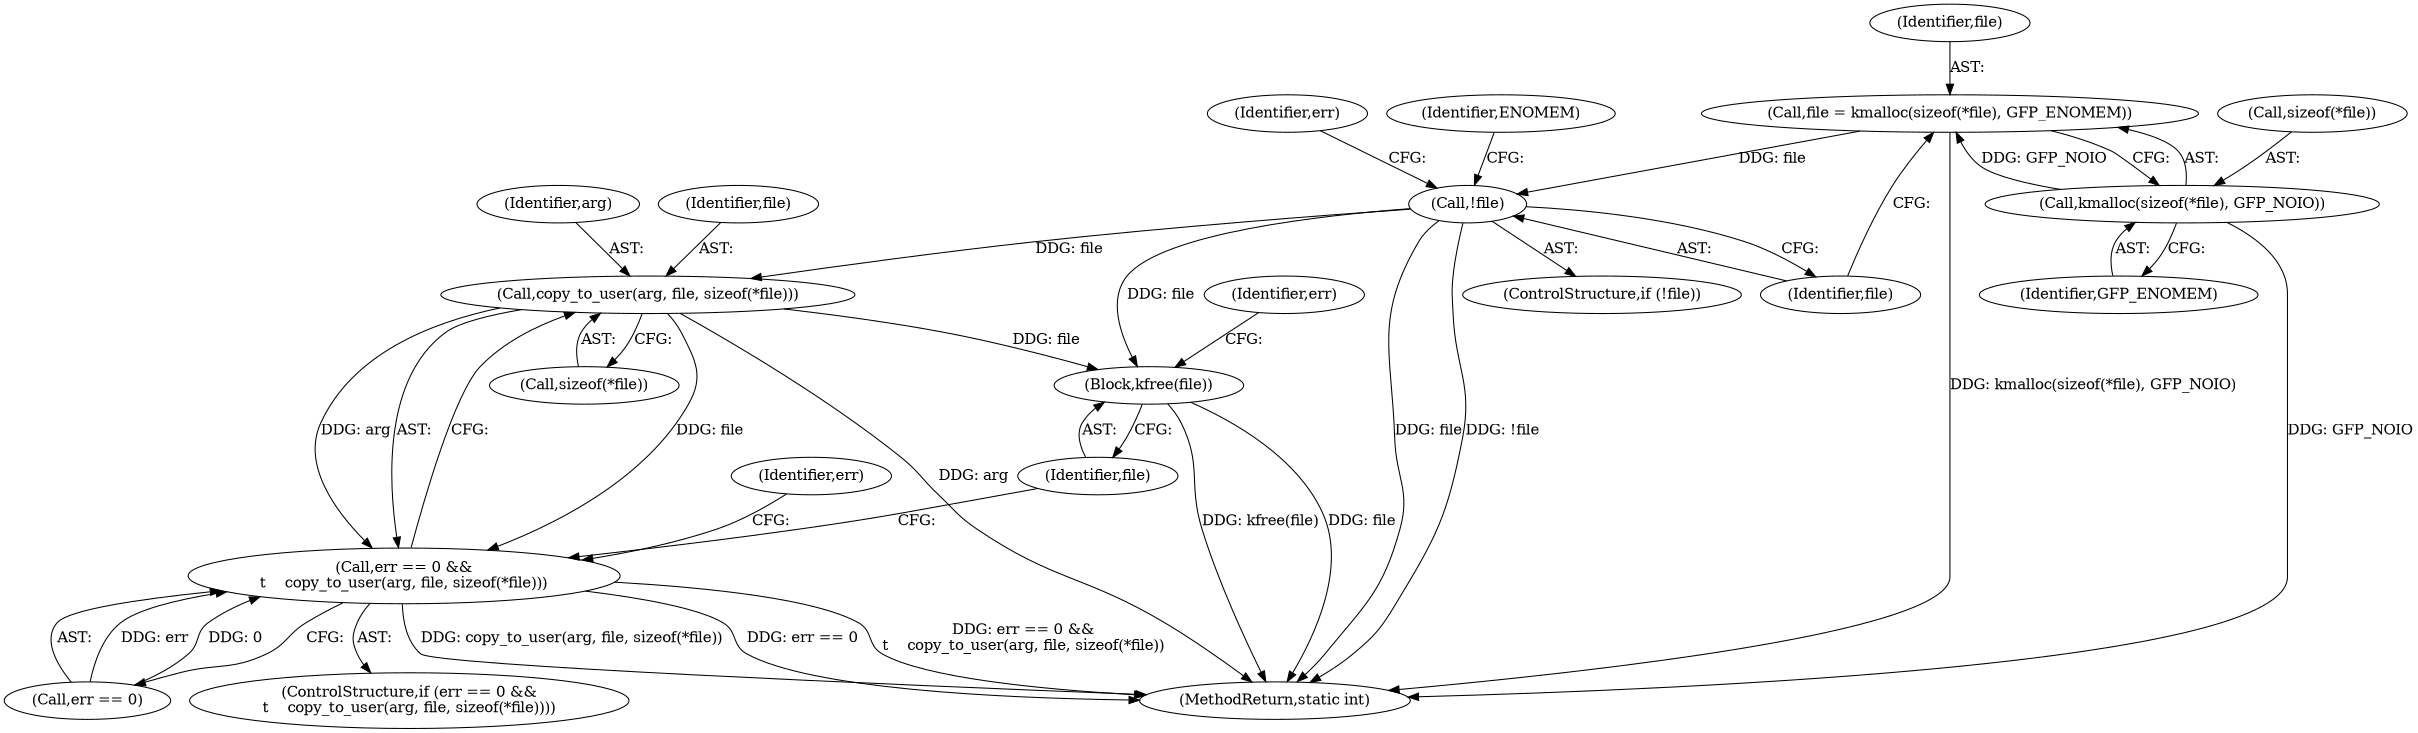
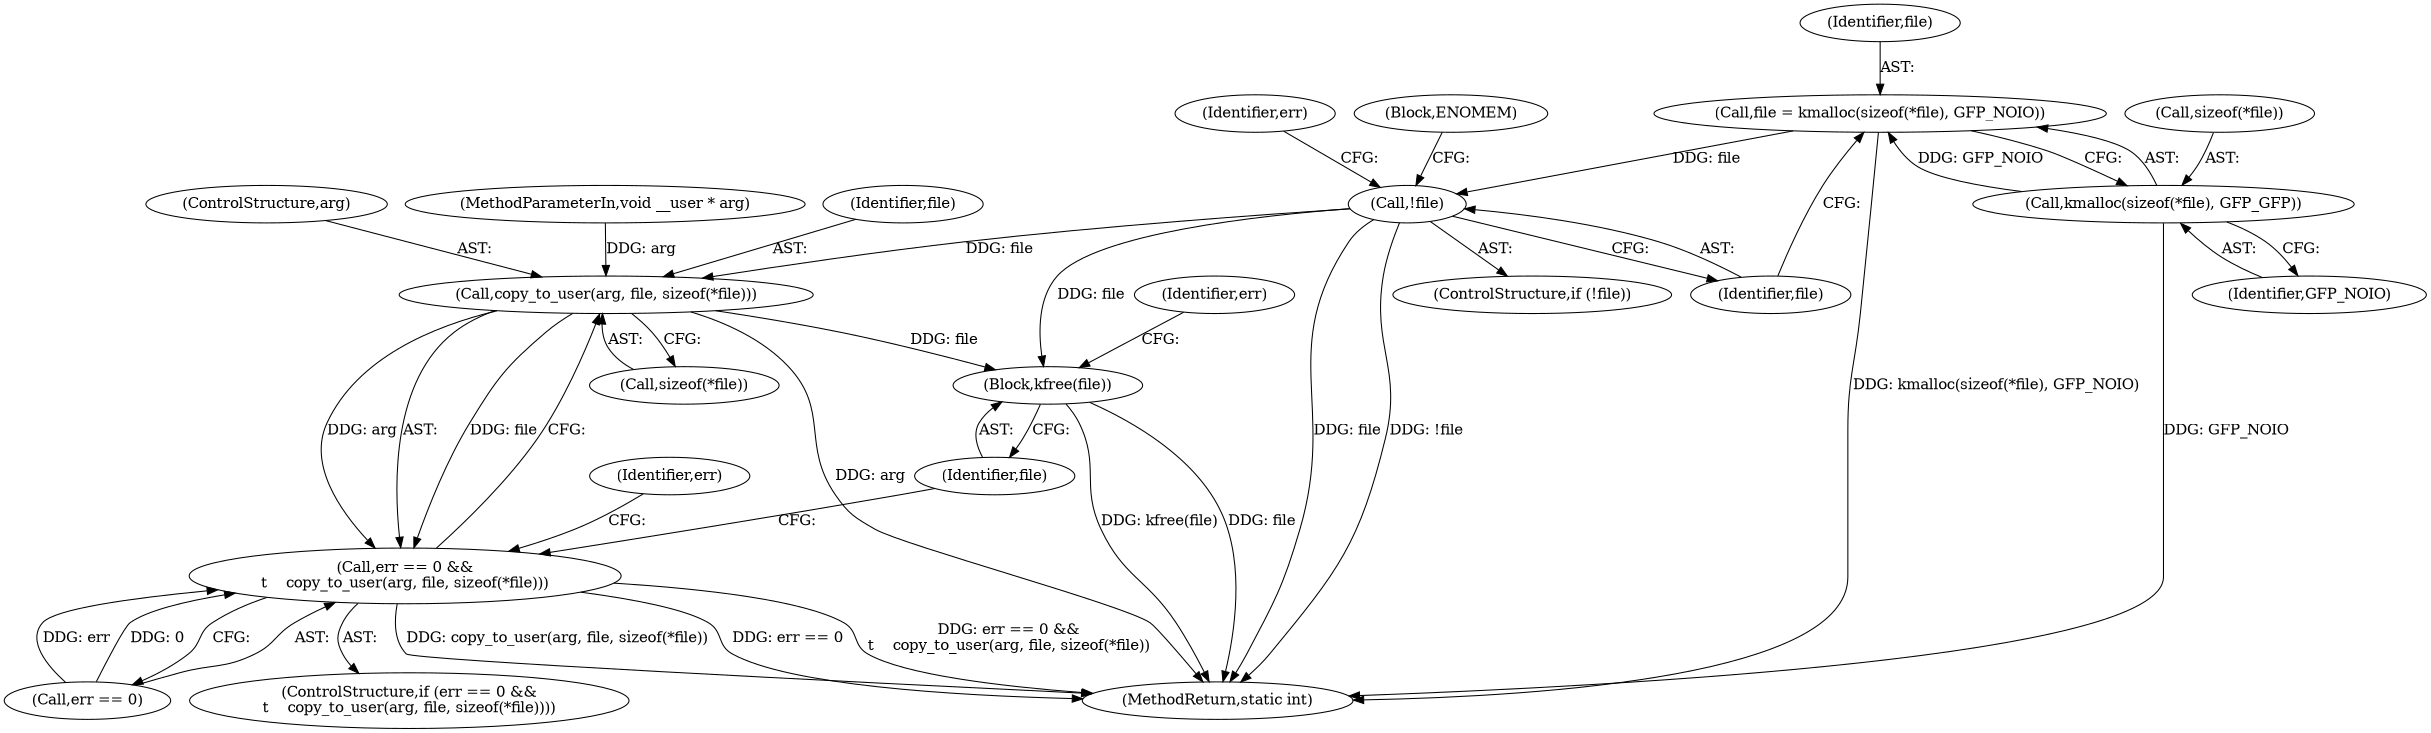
(1501, 114) -> (1451, 114)
(1950, 114) -> (1880, 114)
(558, 204) -> (267, 204)
none -> (605, 204)
(2182, 204) -> (2163, 204)
(2119, 295) -> (2309, 295)
